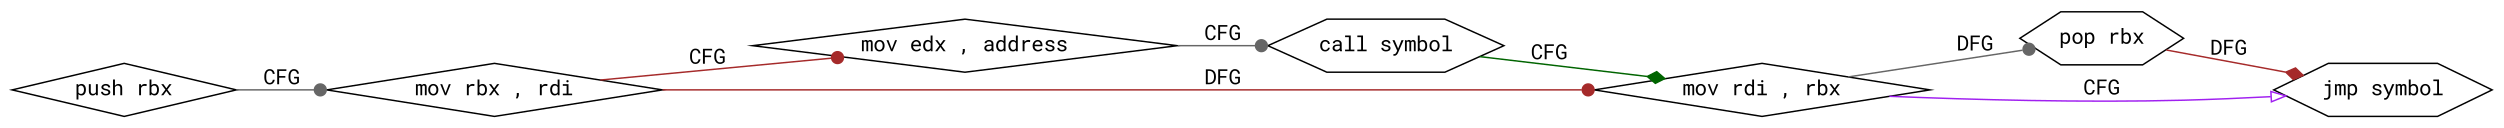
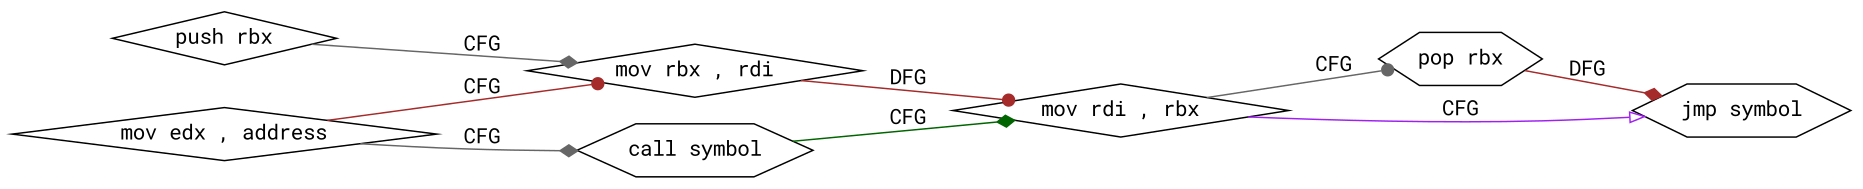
(1975, 45) -> (1334, 66)
(1217, 46) -> (460, 149)
(716, 69) -> (460, 102)
(275, 90) -> (436, 53)
